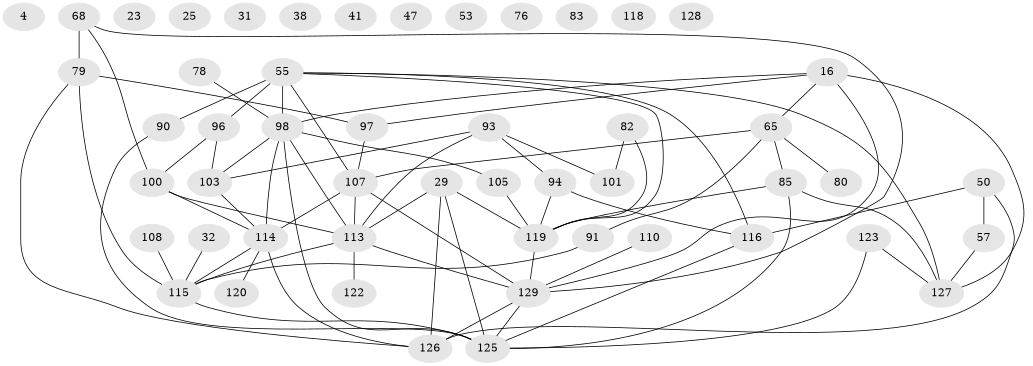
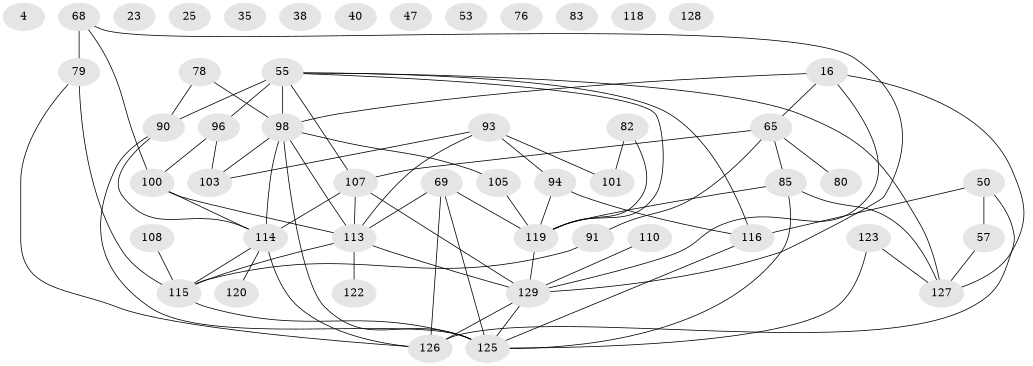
(245, 17) -> (245, 17)
(356, 17) -> (356, 17)
none -> (182, 100)
(367, 127) -> none
(442, 183) -> (442, 183)
(231, 204) -> (148, 216)
(209, 238) -> none
